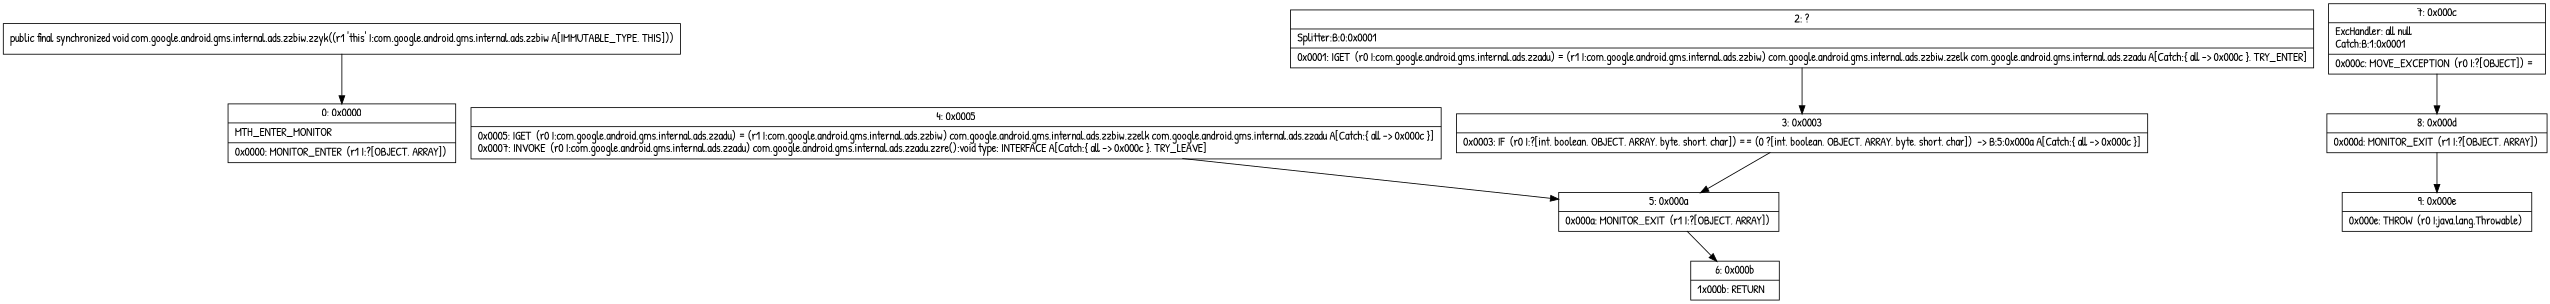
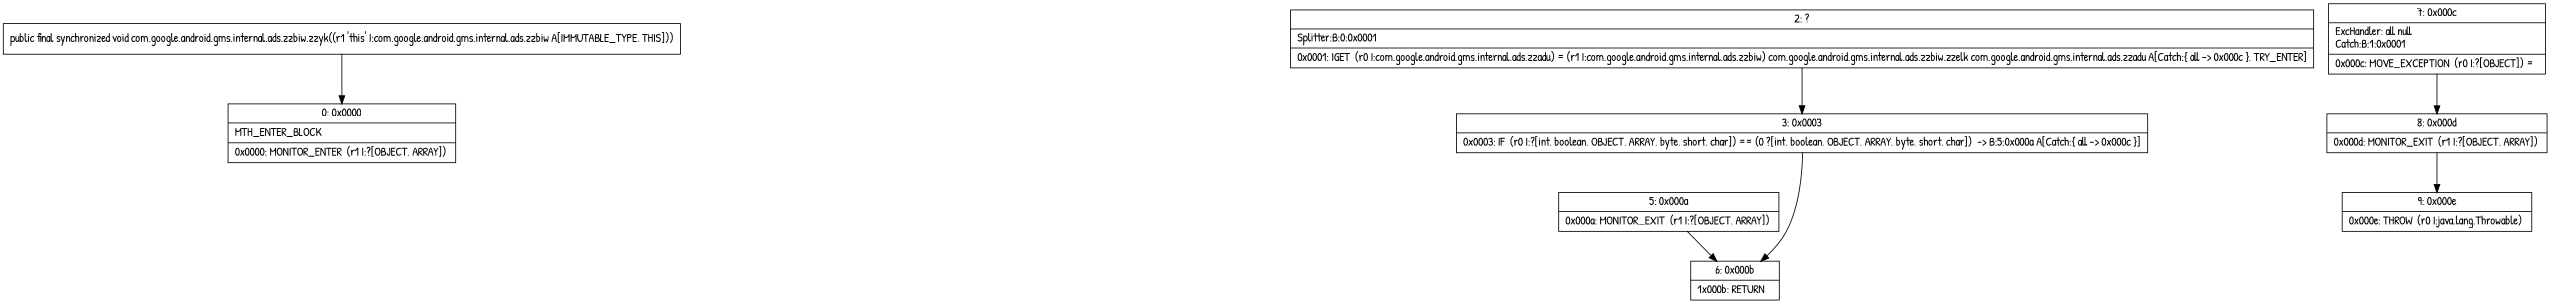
(284, 132) -> (279, 132)
(956, 133) -> none
(1739, 170) -> (1795, 208)
